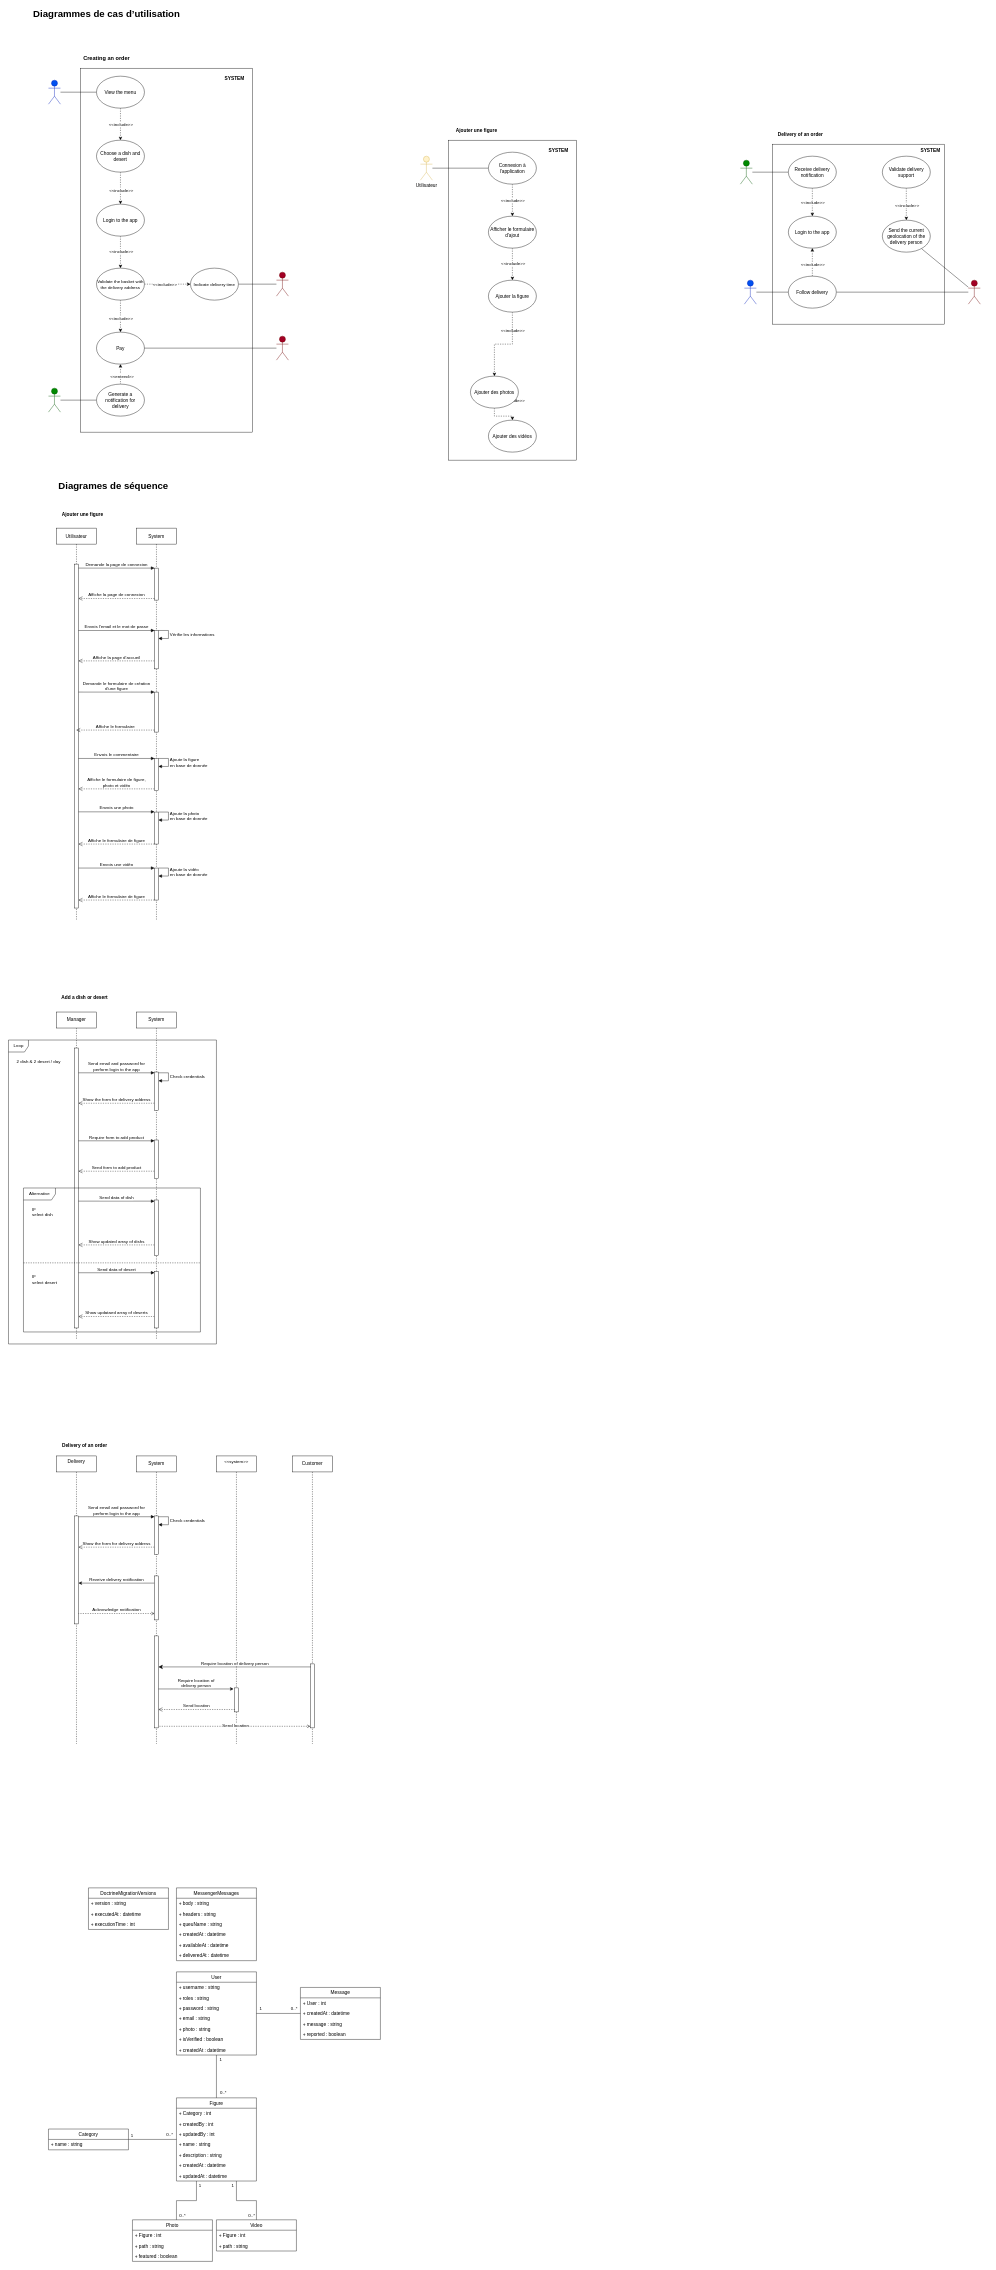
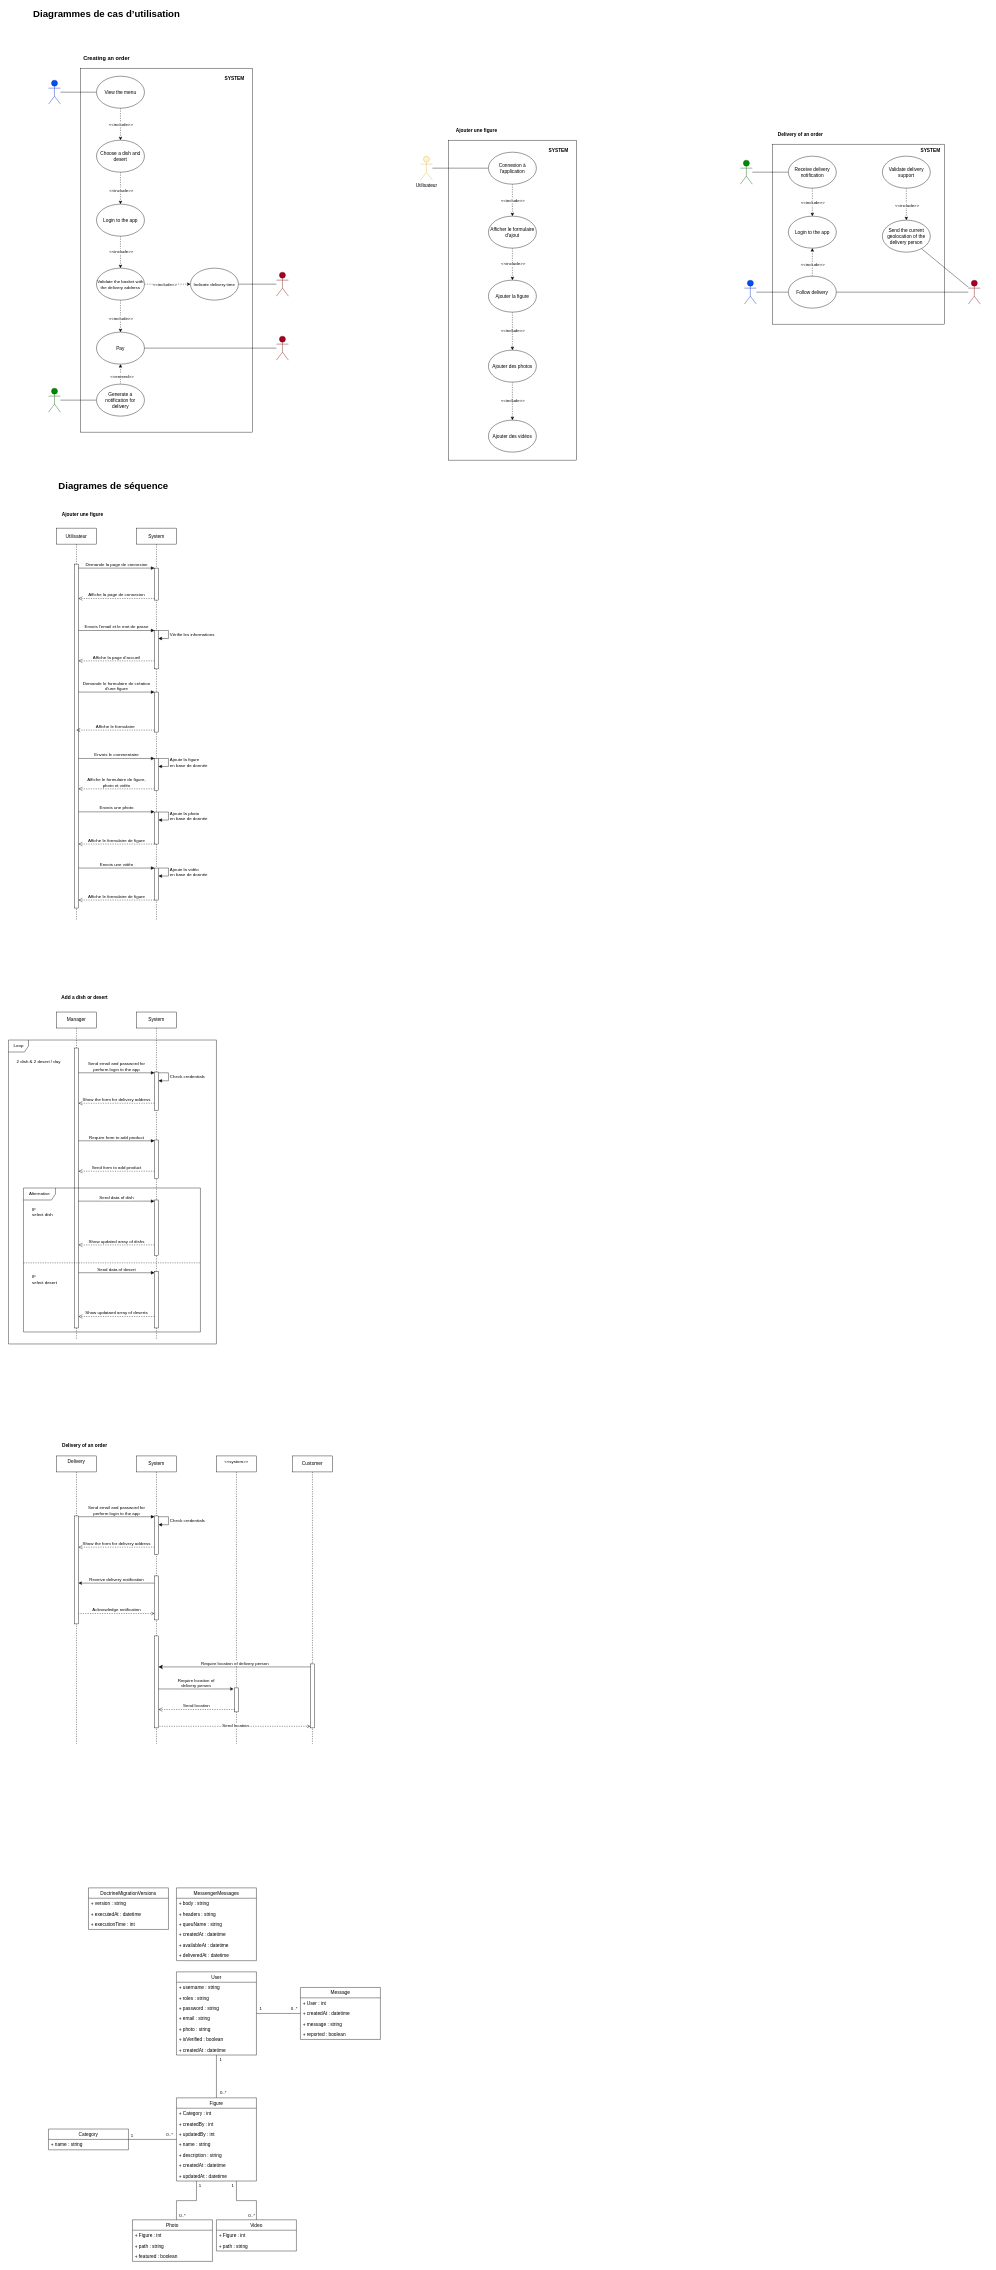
(494, 392) -> (512, 366)
